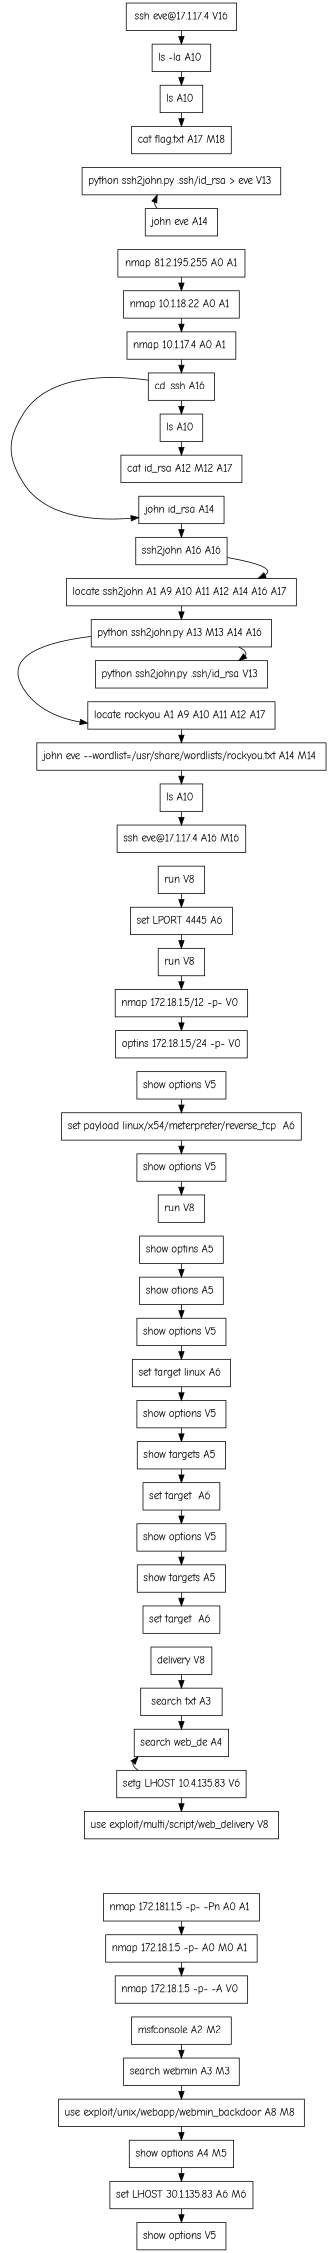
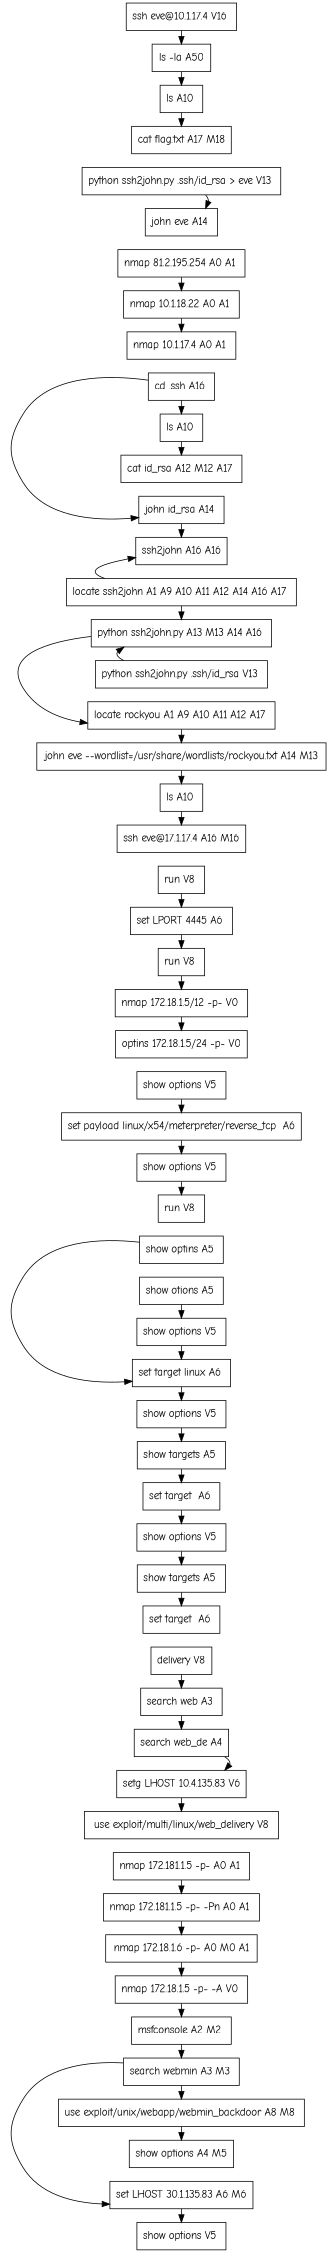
(181, 17) -> (181, 17)
(181, 58) -> (181, 58)
(155, 206) -> (208, 198)
(181, 263) -> (181, 263)
(181, 362) -> none
(251, 563) -> (105, 565)
(244, 650) -> (119, 657)
(181, 757) -> (181, 757)
(181, 1266) -> (12, 1304)
(181, 1702) -> (181, 1702)
(134, 1767) -> (229, 1760)
(181, 1825) -> (181, 1825)
none -> (181, 1866)
(181, 1948) -> (181, 1948)
none -> (181, 2006)
(181, 2171) -> (13, 2123)
